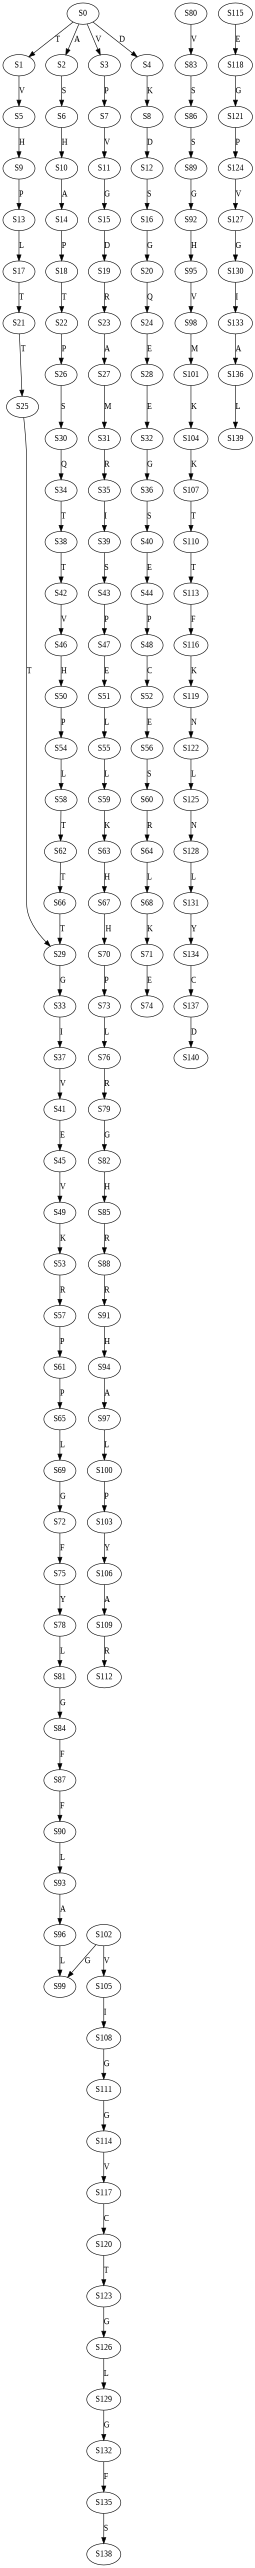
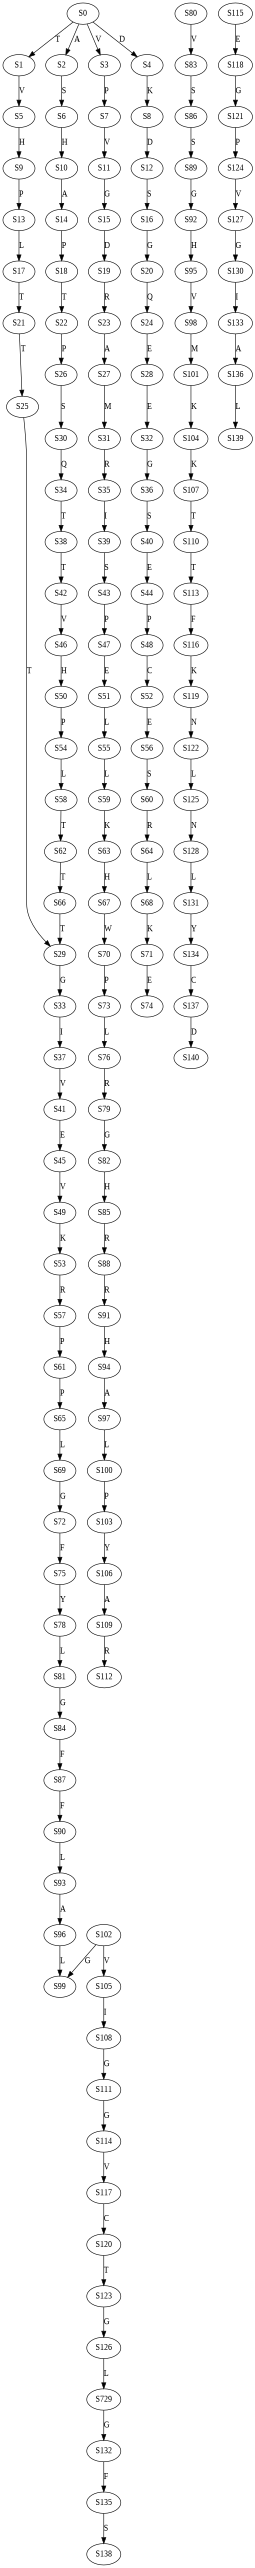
(109, 929) -> (109, 929)
(104, 2400) -> (104, 2400)
